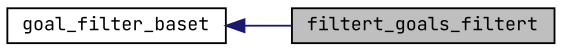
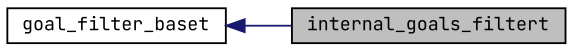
(423, 26) -> (429, 26)
